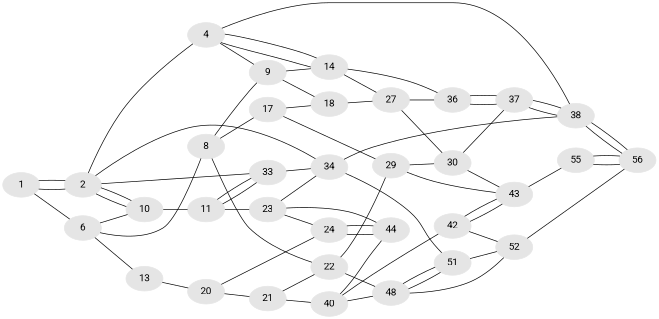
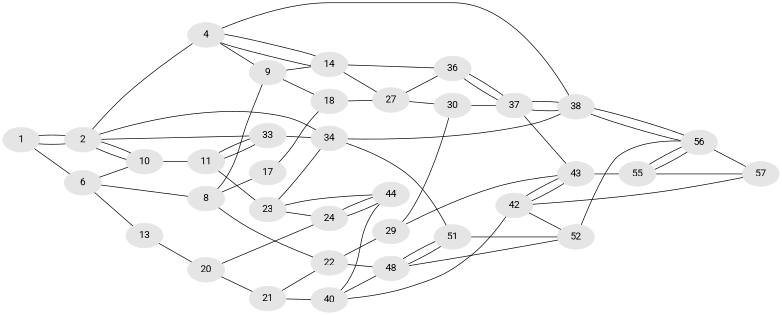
(329, 138) -> none
none -> (761, 174)
(483, 179) -> (545, 140)
